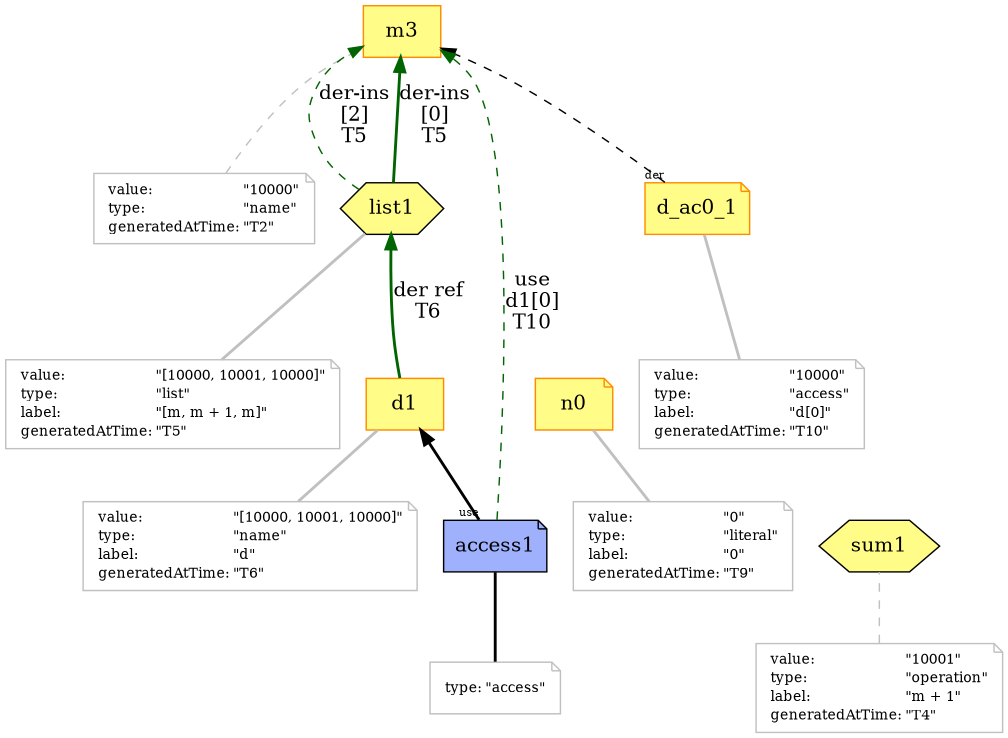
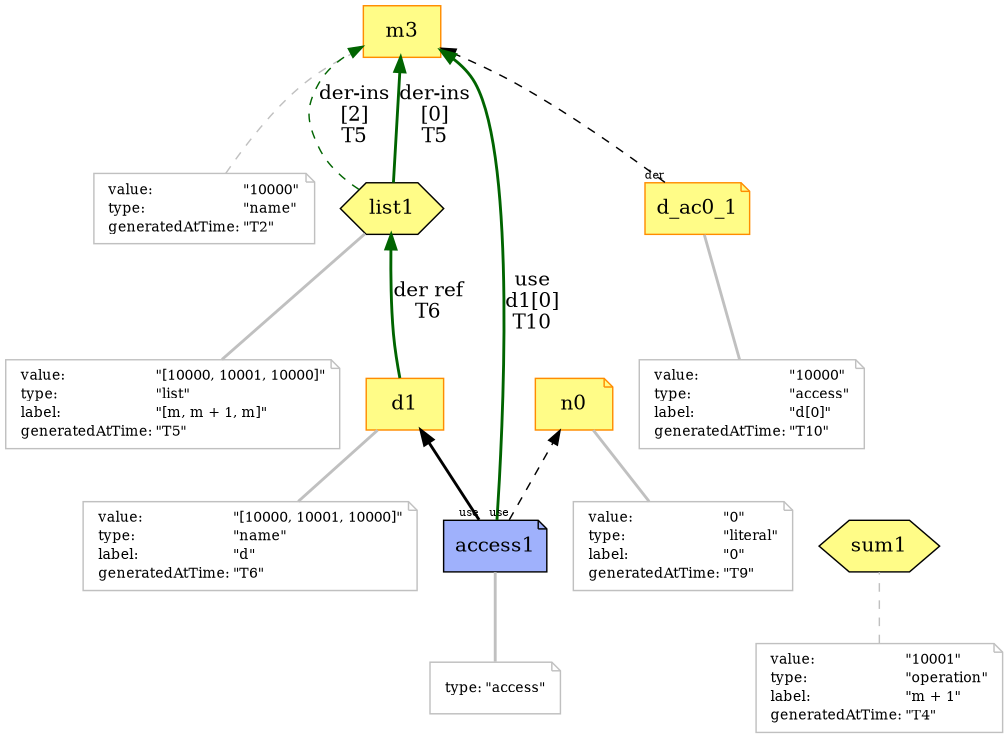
(503, 283) -> (503, 283)
none -> (531, 481)
(495, 617) -> (495, 617)
